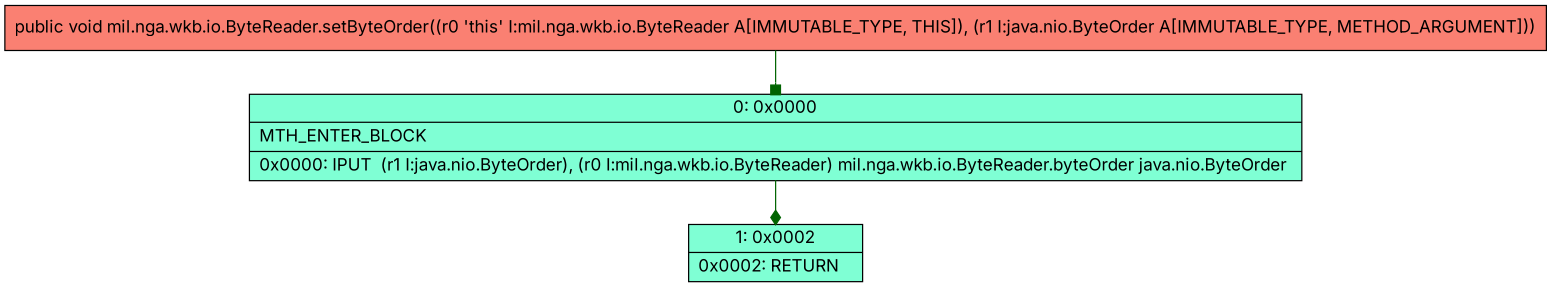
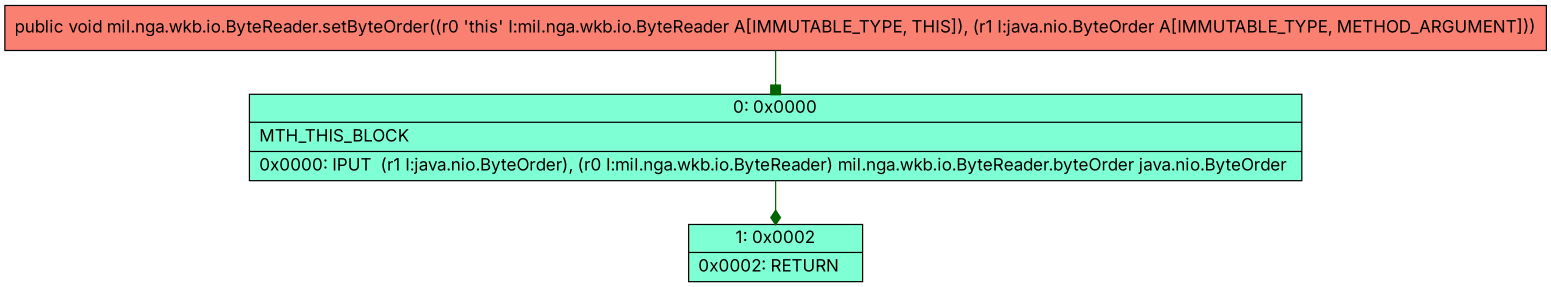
(344, 136) -> (335, 136)
